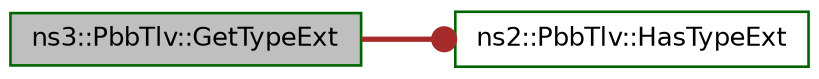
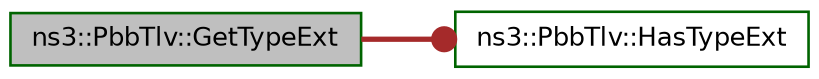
(632, 39) -> (632, 39)
